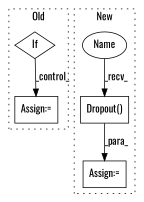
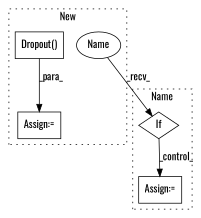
(39, 17) -> (162, 98)
(105, 74) -> (122, 76)
